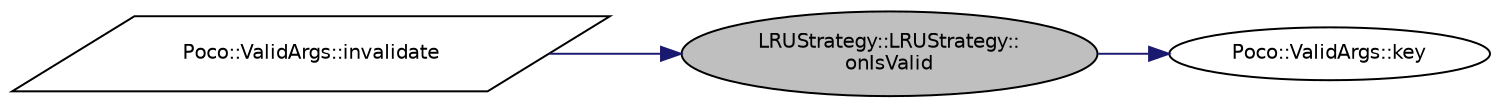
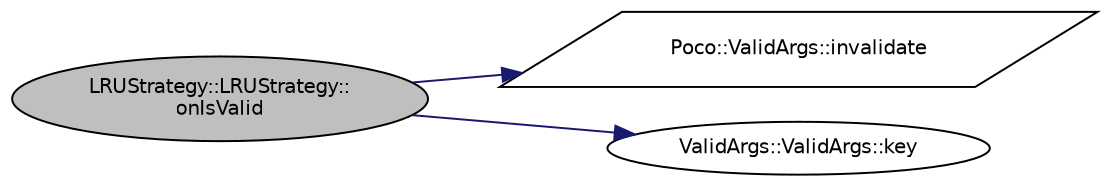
(605, 54) -> (457, 79)
(1330, 54) -> (799, 148)
